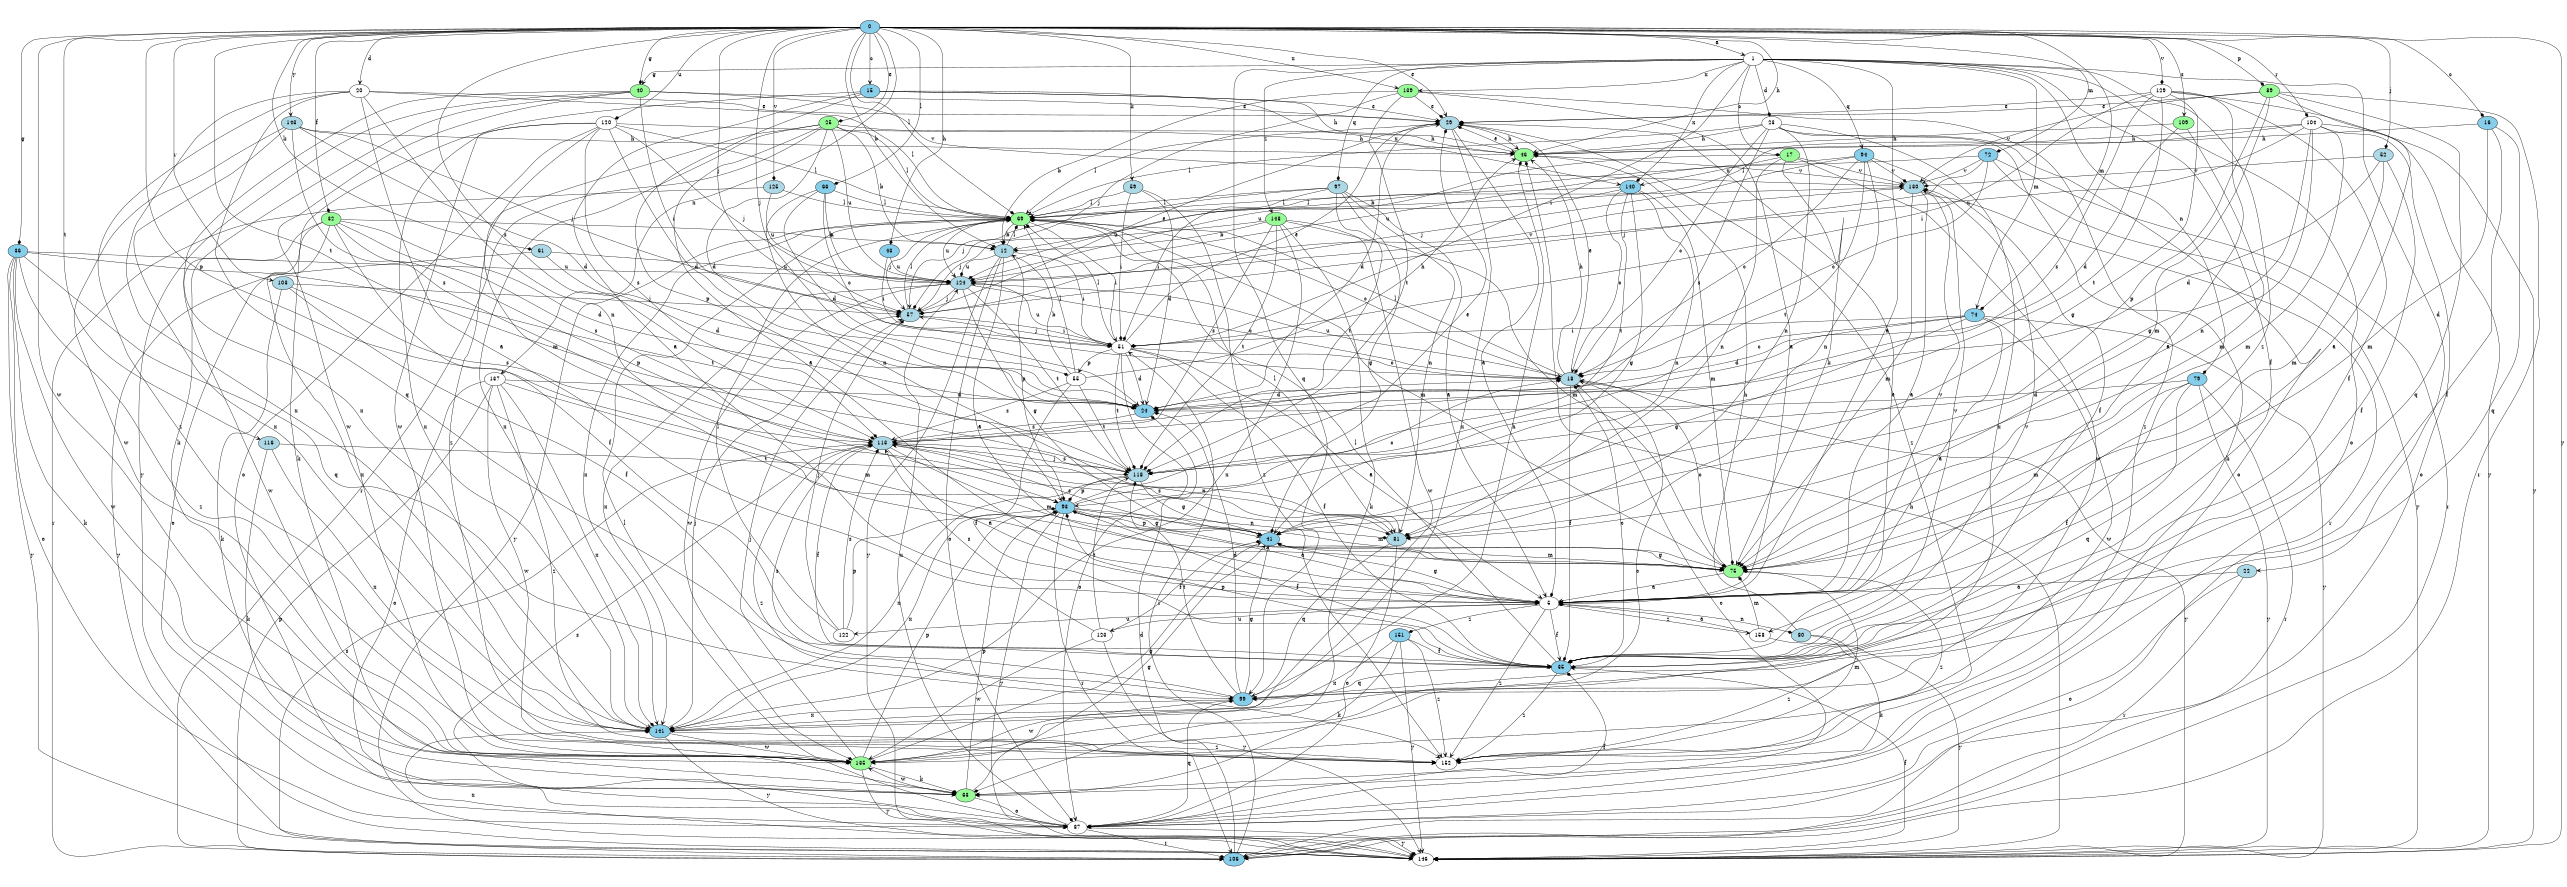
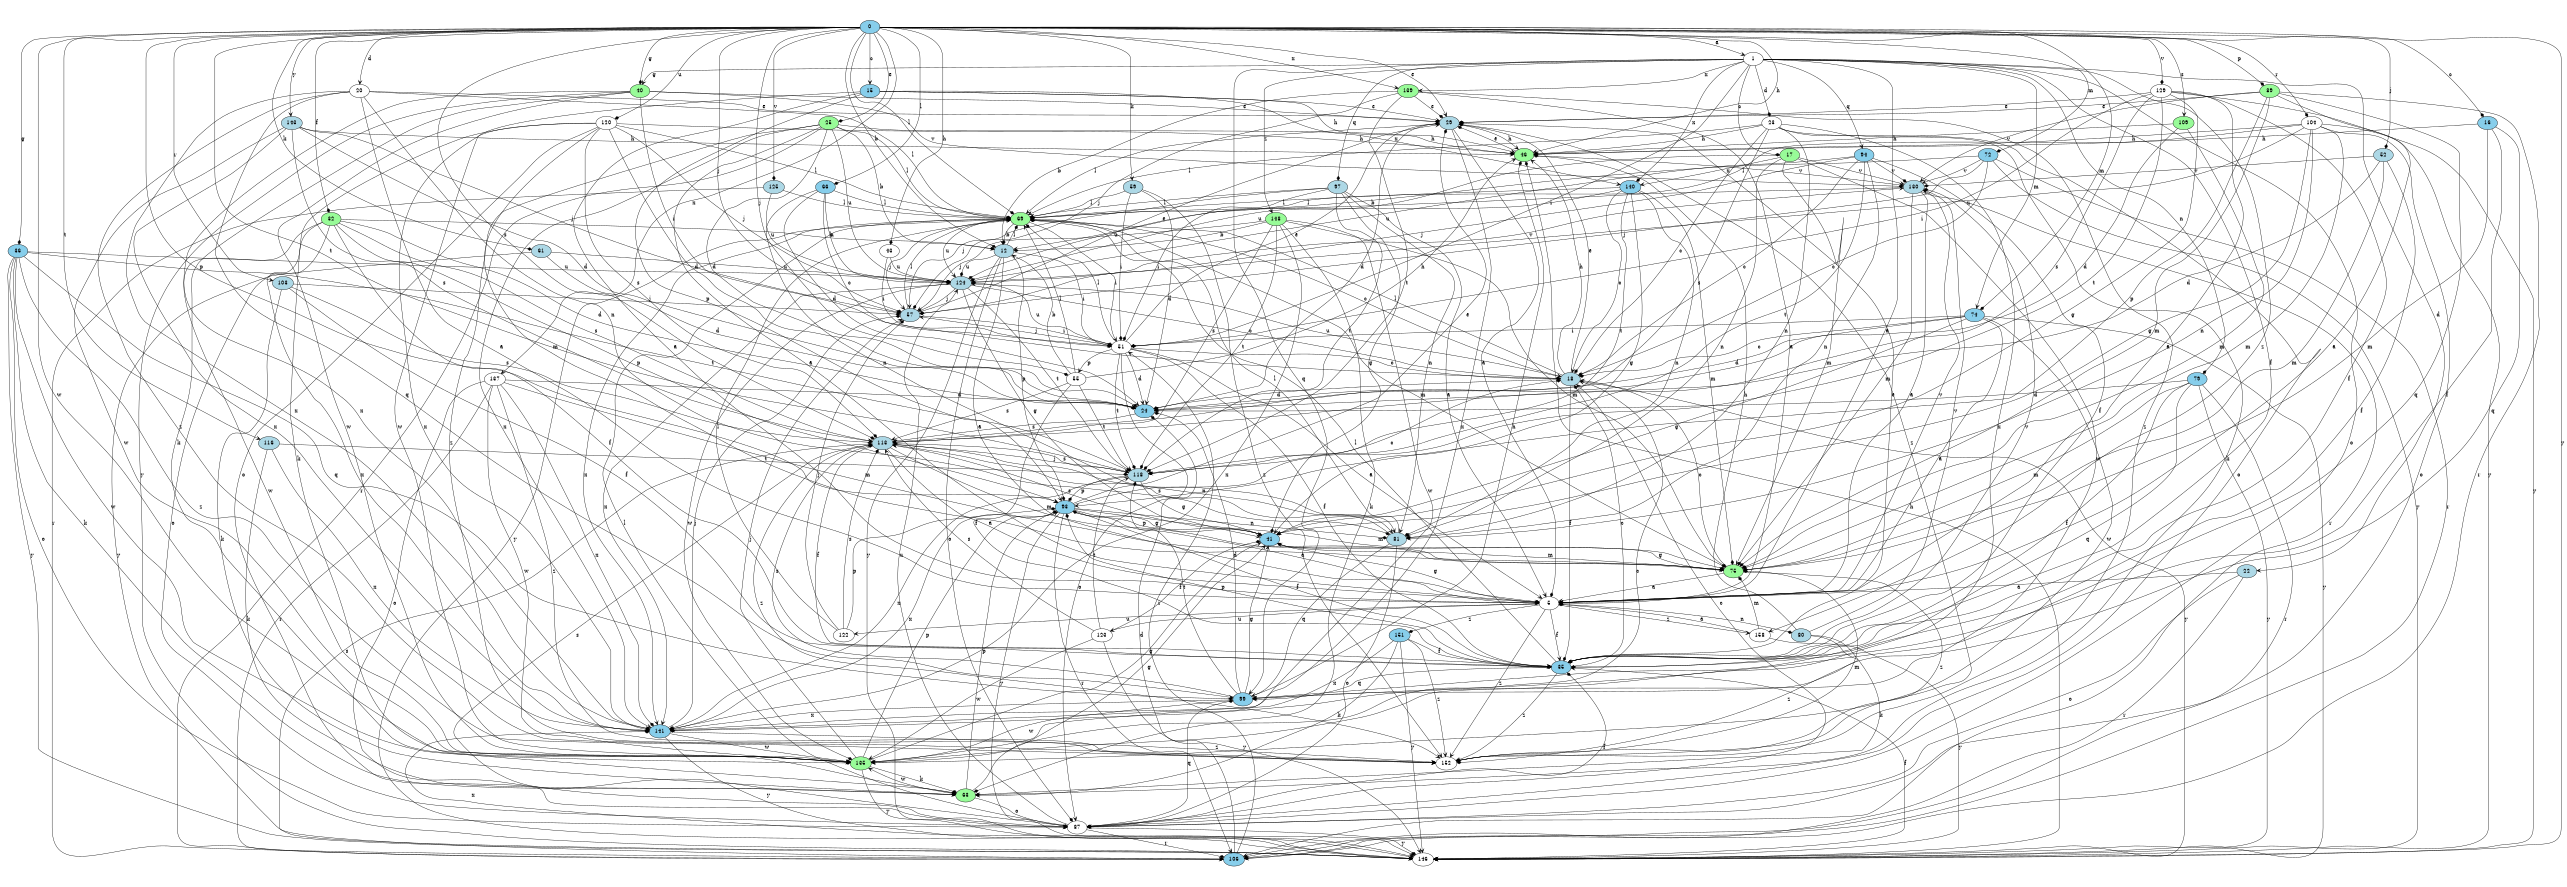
(889, 251) -> (889, 251)
(1829, 363) -> (1829, 363)
(281, 619) -> (281, 619)
